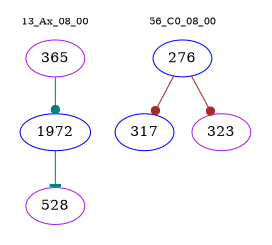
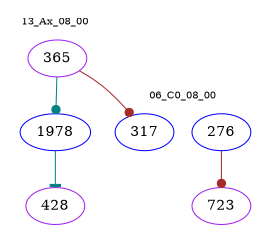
(183, 22) -> (183, 96)
(166, 91) -> (114, 96)
(55, 132) -> (55, 132)
(221, 132) -> (221, 206)
(55, 206) -> (55, 206)
